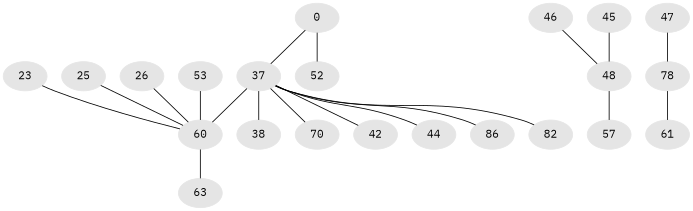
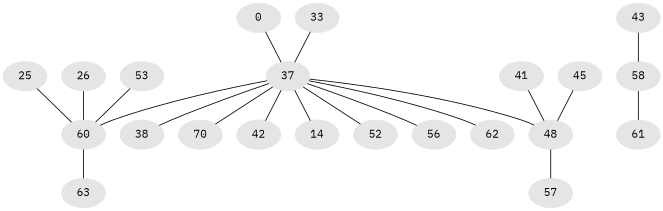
none -> (317, 18)
(551, 18) -> (522, 76)
(668, 18) -> (638, 18)
(317, 47) -> (332, 106)
(25, 76) -> none
(668, 76) -> (638, 76)
none -> (423, 96)
(434, 135) -> (317, 135)
(492, 135) -> (434, 135)
(551, 135) -> (492, 135)
